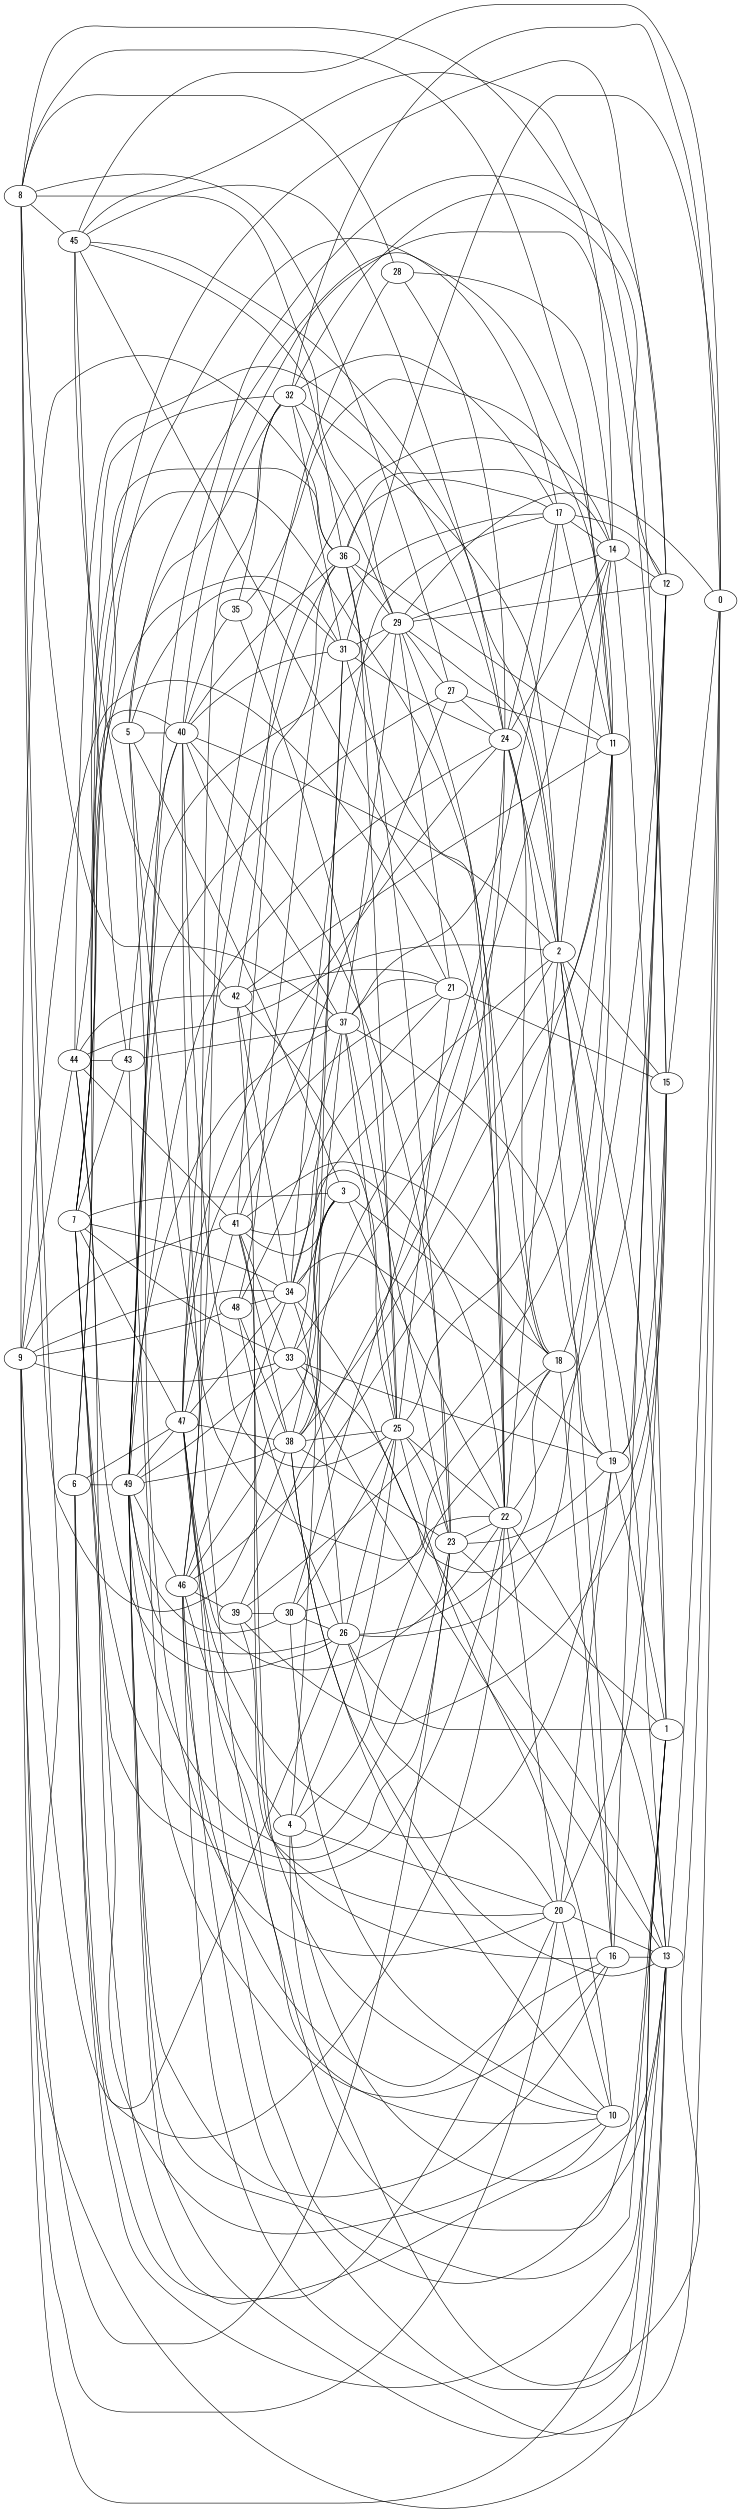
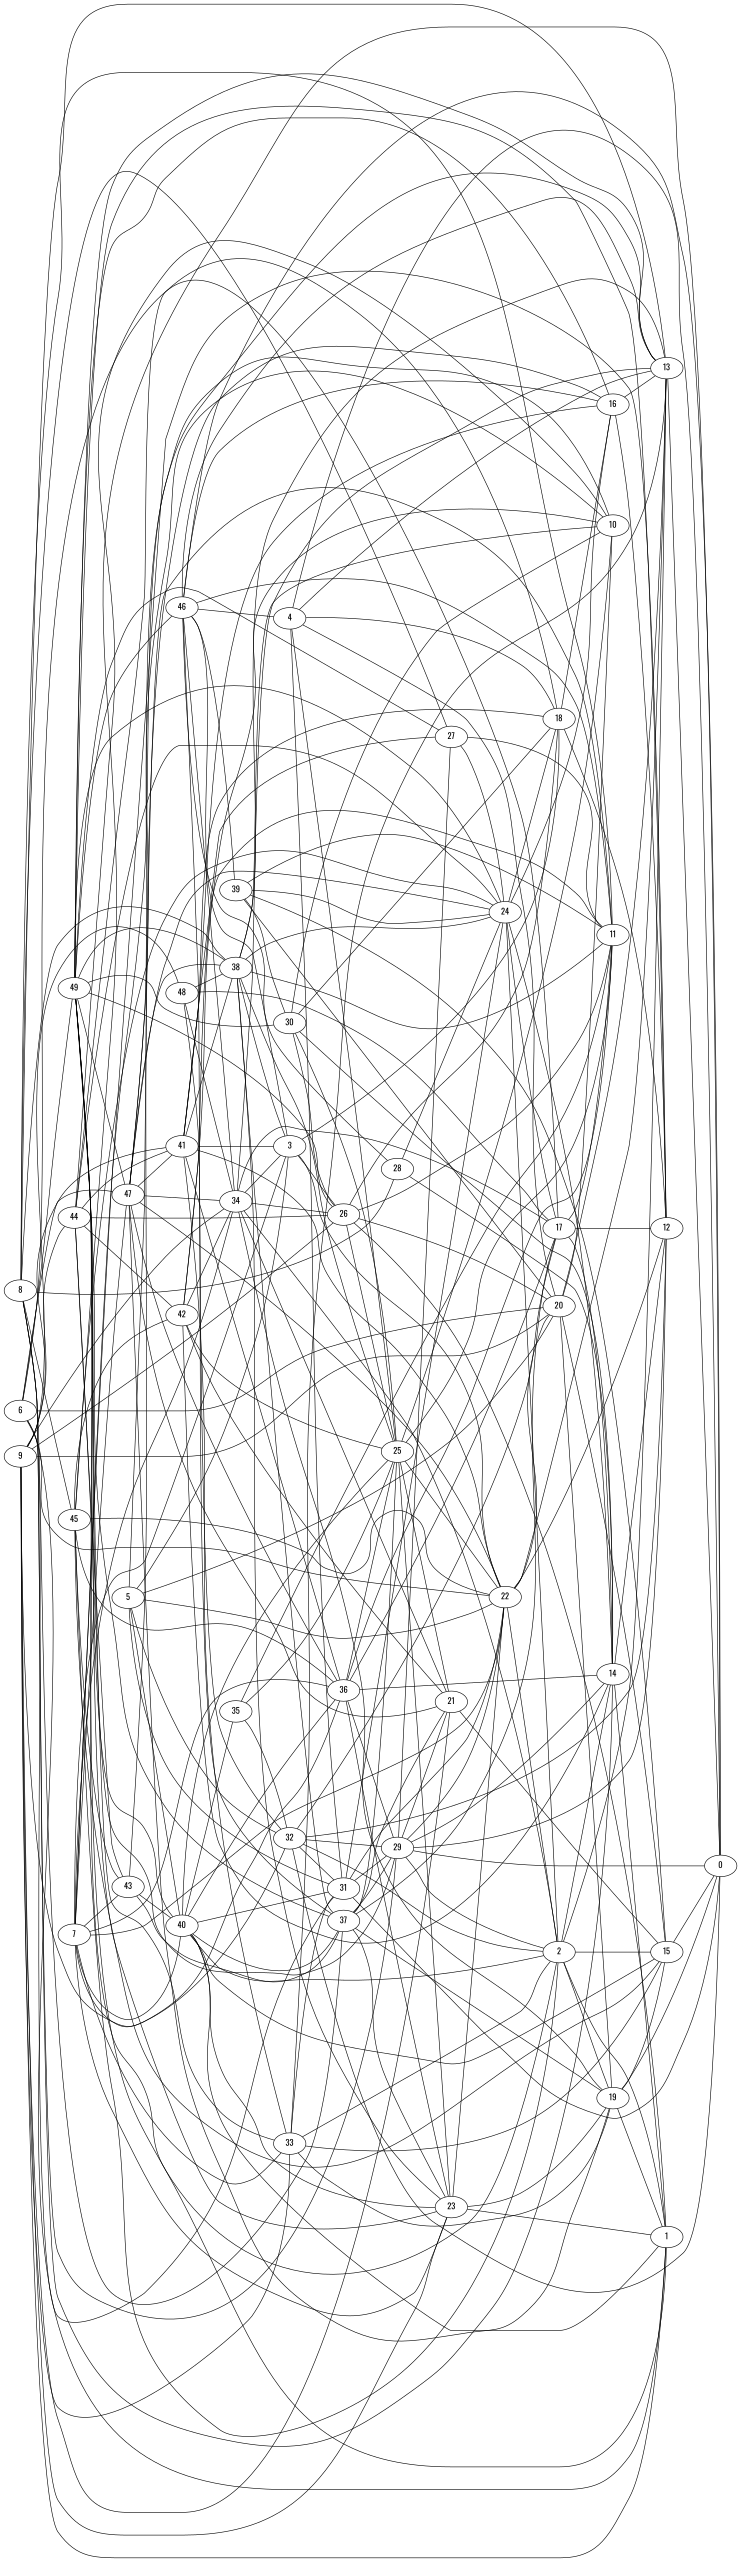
(650, 1025) -> (677, 1986)
(281, 1482) -> (317, 1180)
